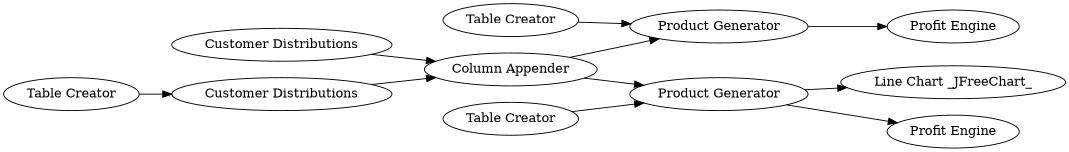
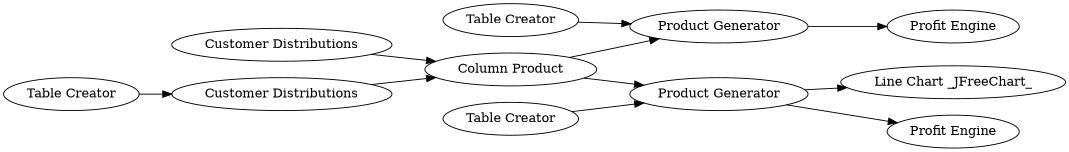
(511, 69) -> (511, 69)
